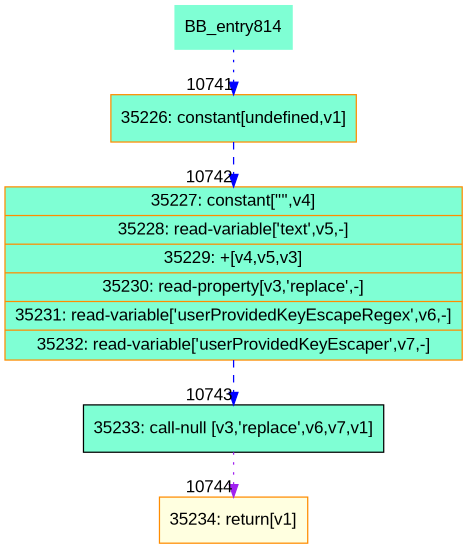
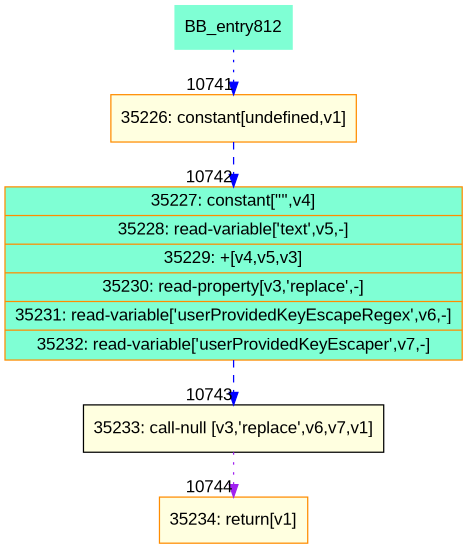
(234, 27) -> (234, 27)
(234, 118) -> (234, 118)
(234, 429) -> (234, 429)
